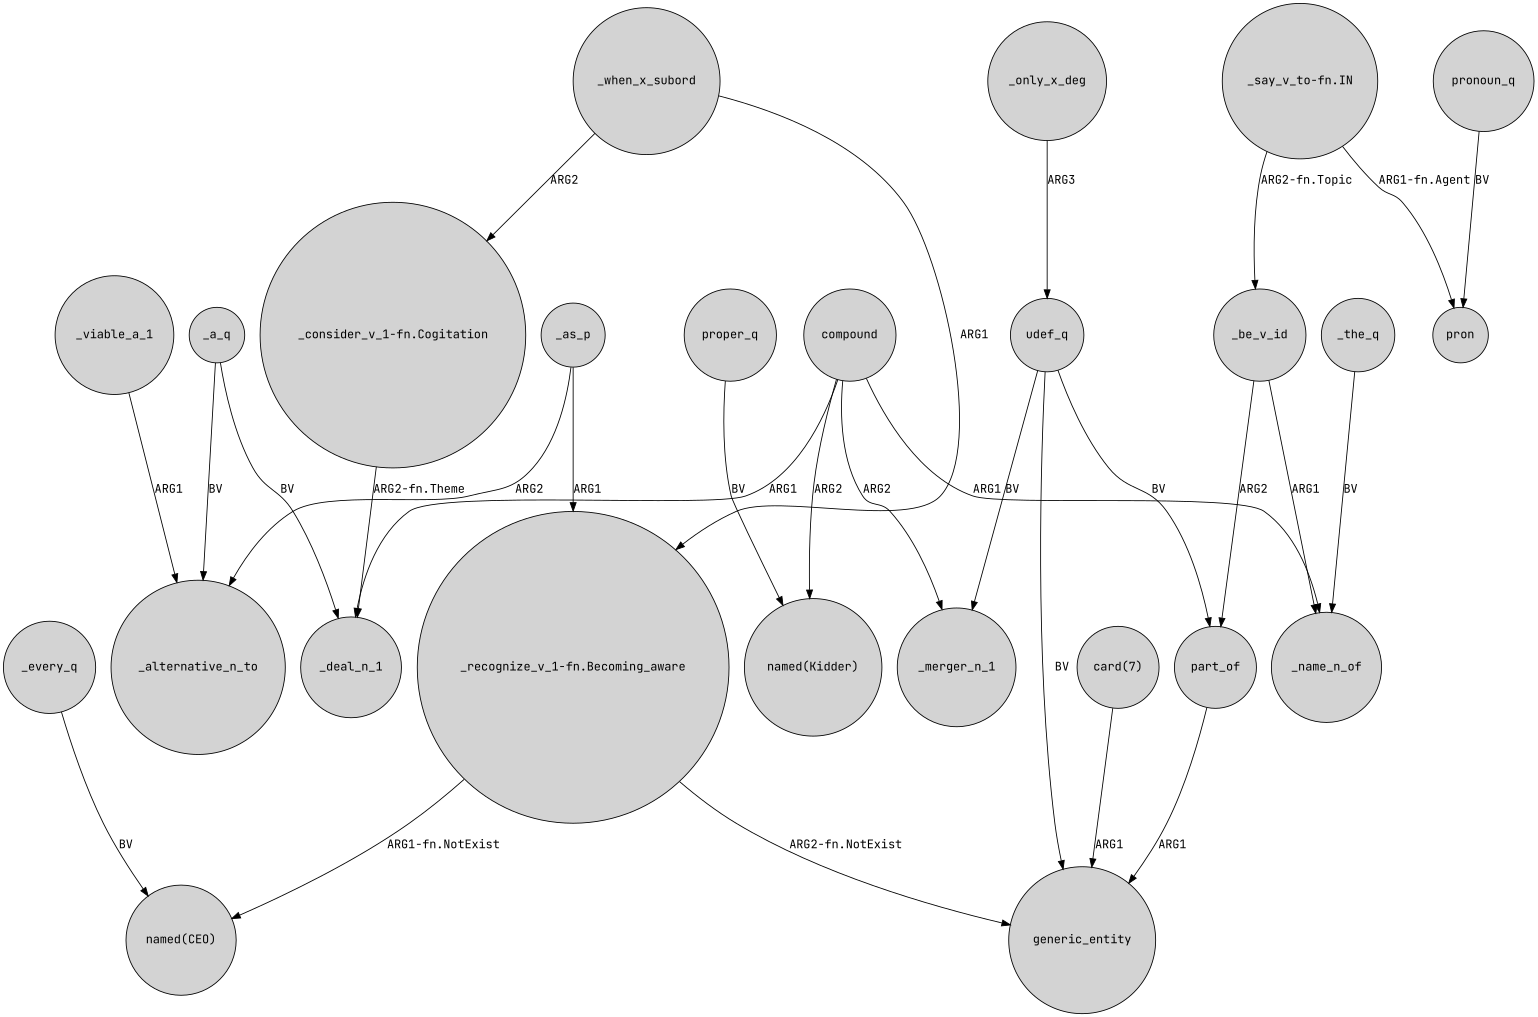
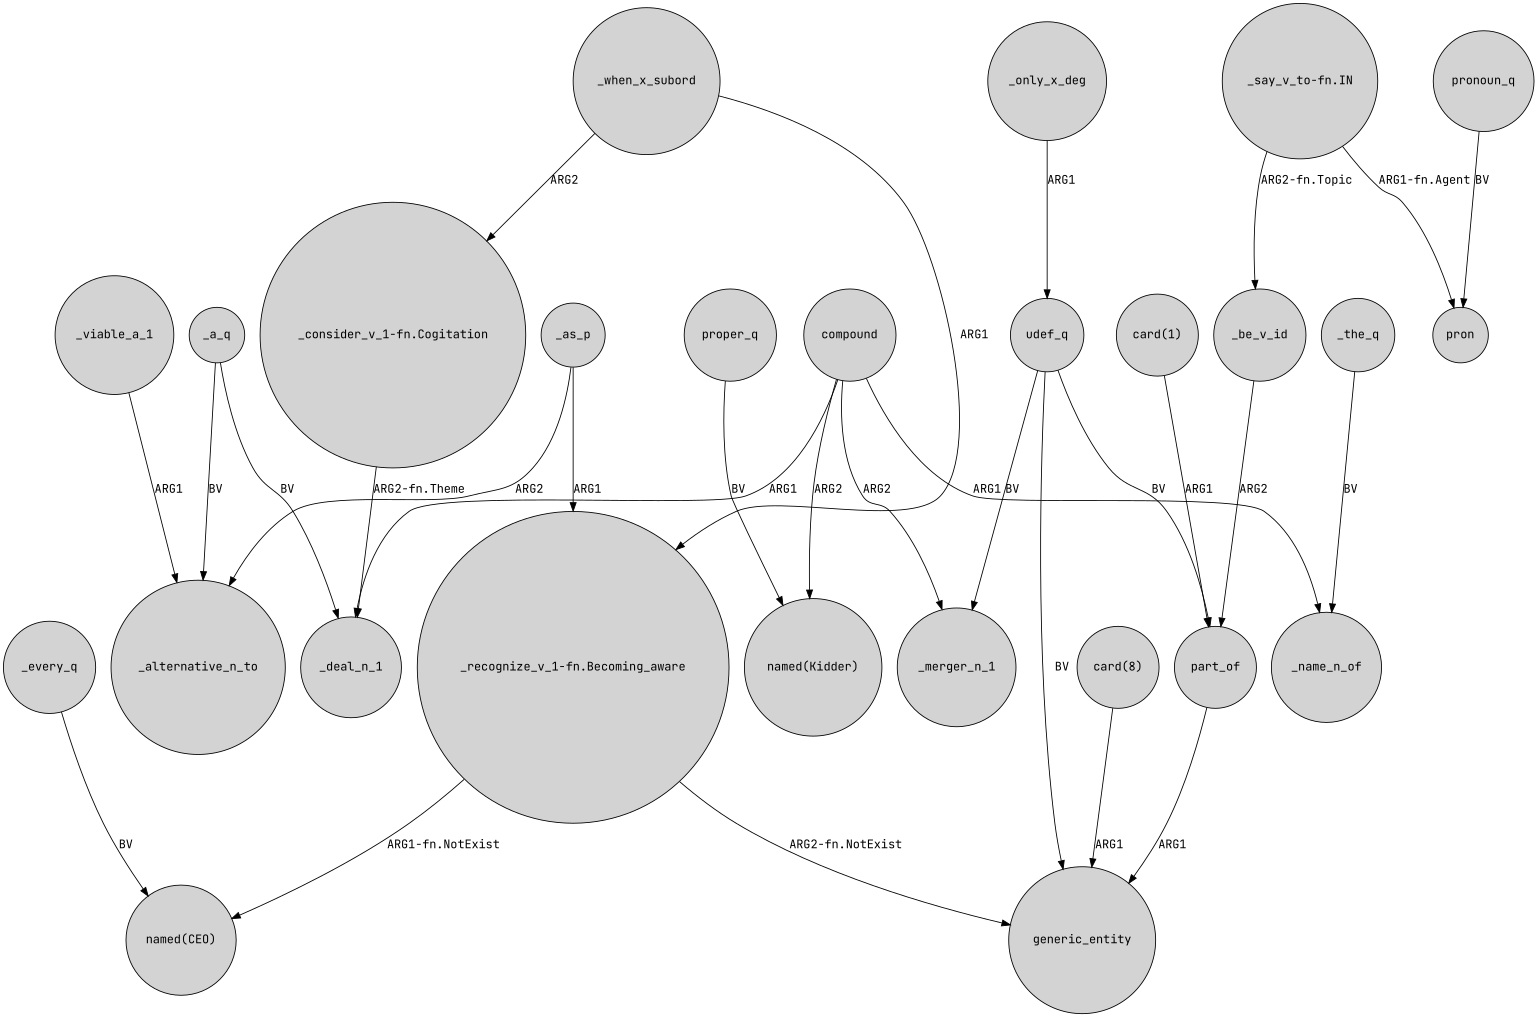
(1062, 181) -> (1062, 181)
none -> (1157, 335)
(1291, 493) -> none
(1118, 667) -> (1118, 667)
